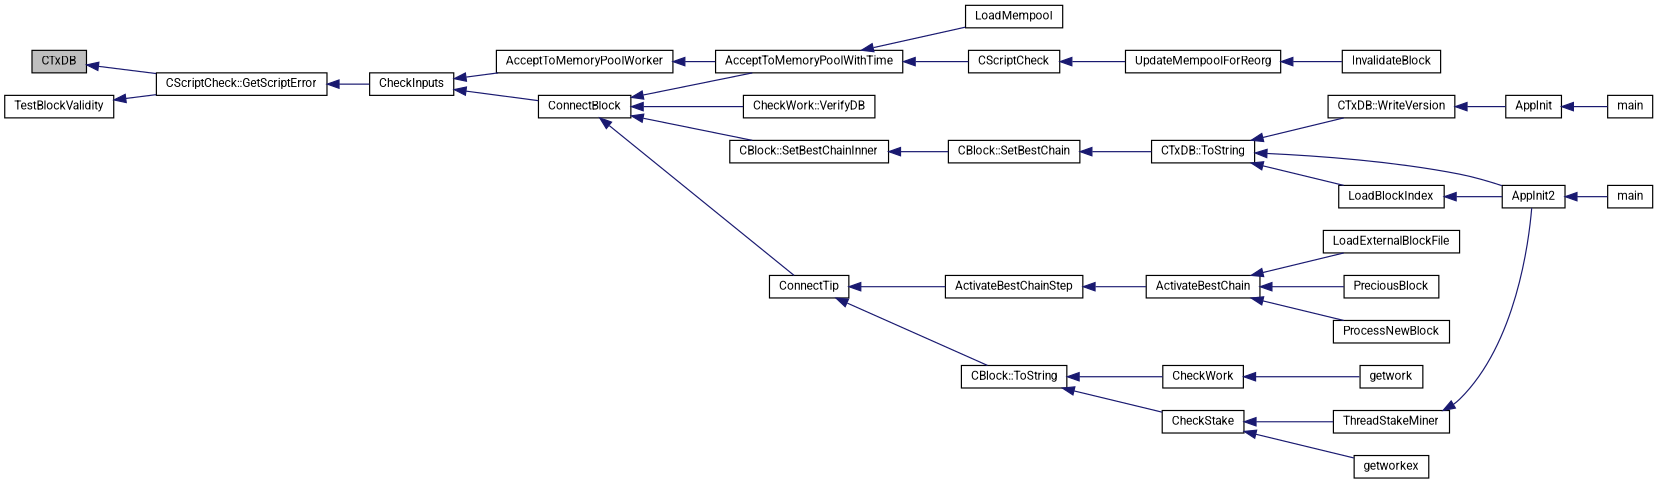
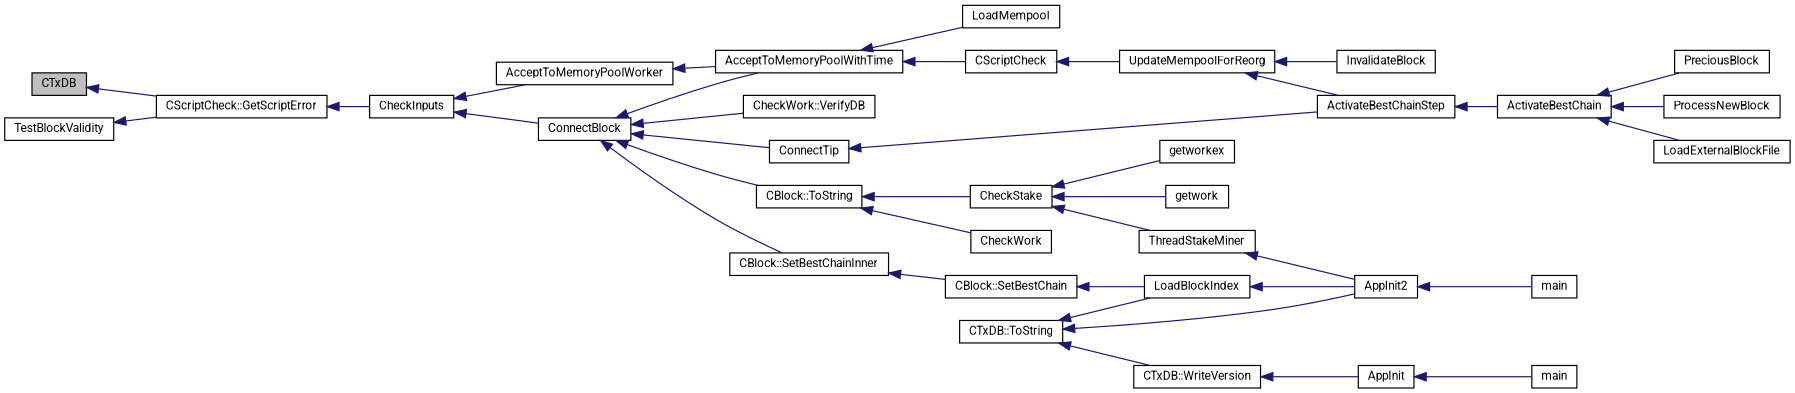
none -> (1298, 86)
(1122, 152) -> (1116, 287)
(917, 334) -> (692, 167)
(1308, 377) -> (1115, 197)
